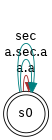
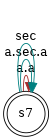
(26, 114) -> (26, 114)
